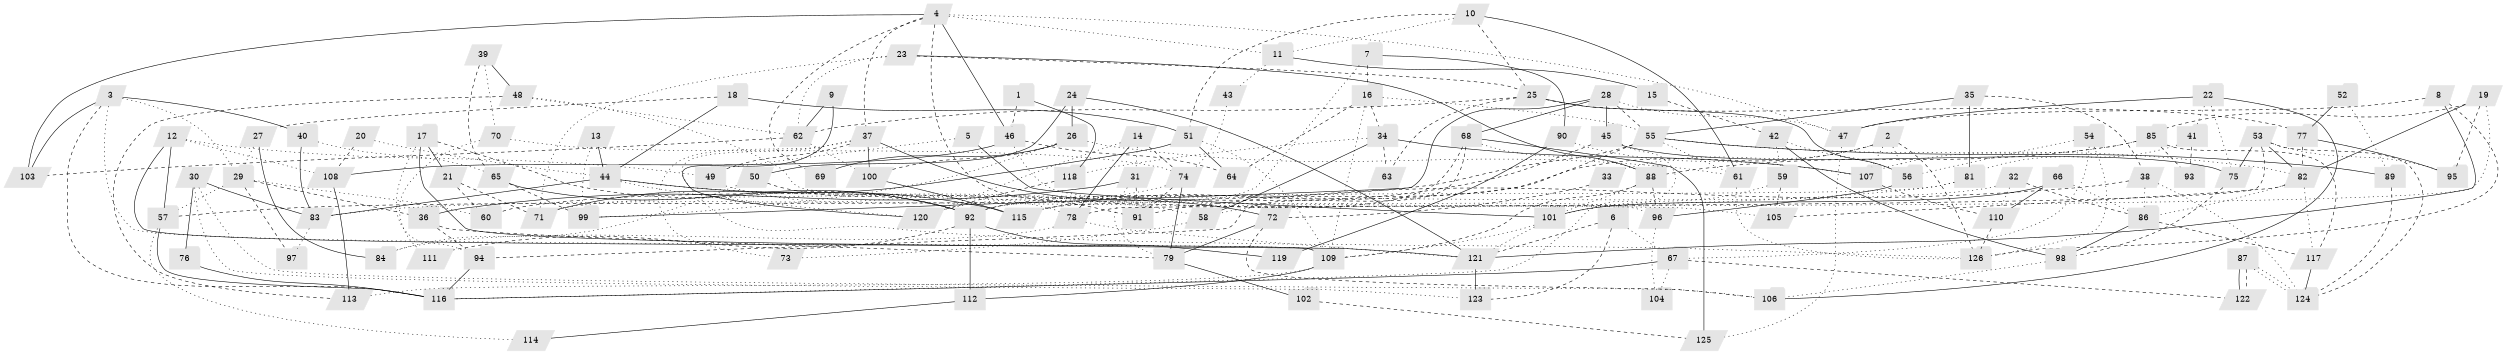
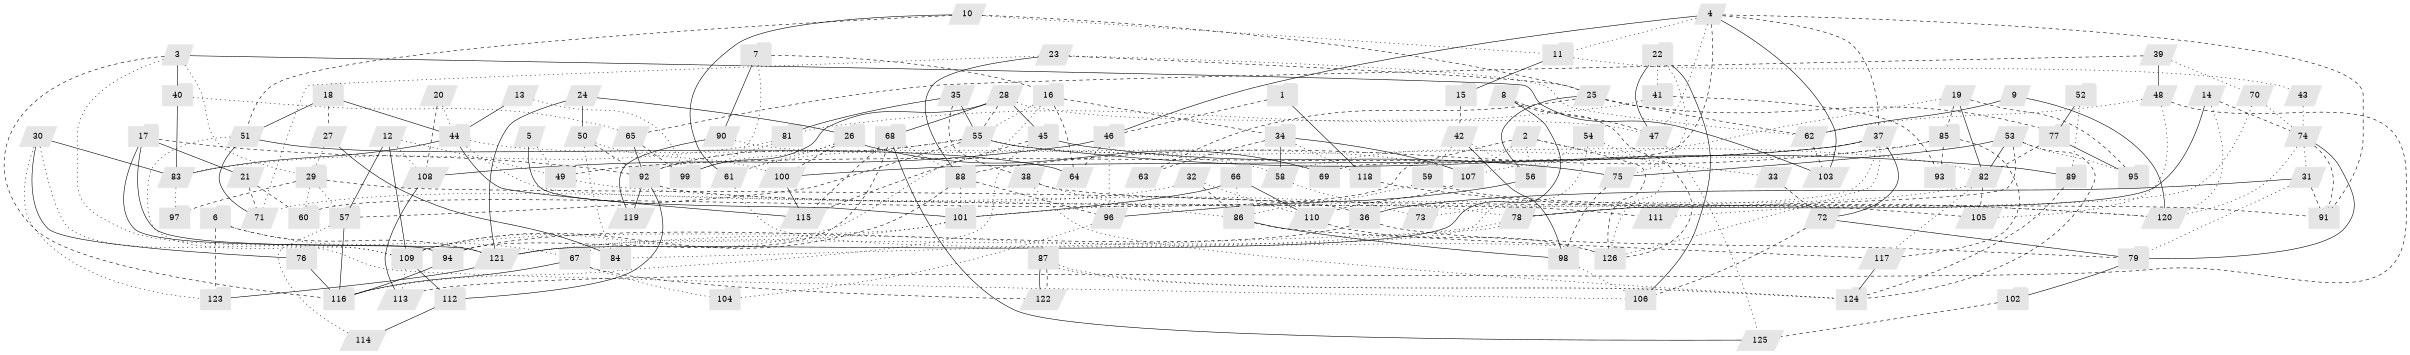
(835, 157) -> (685, 158)
(1137, 159) -> (2305, 157)
(397, 193) -> (239, 243)
